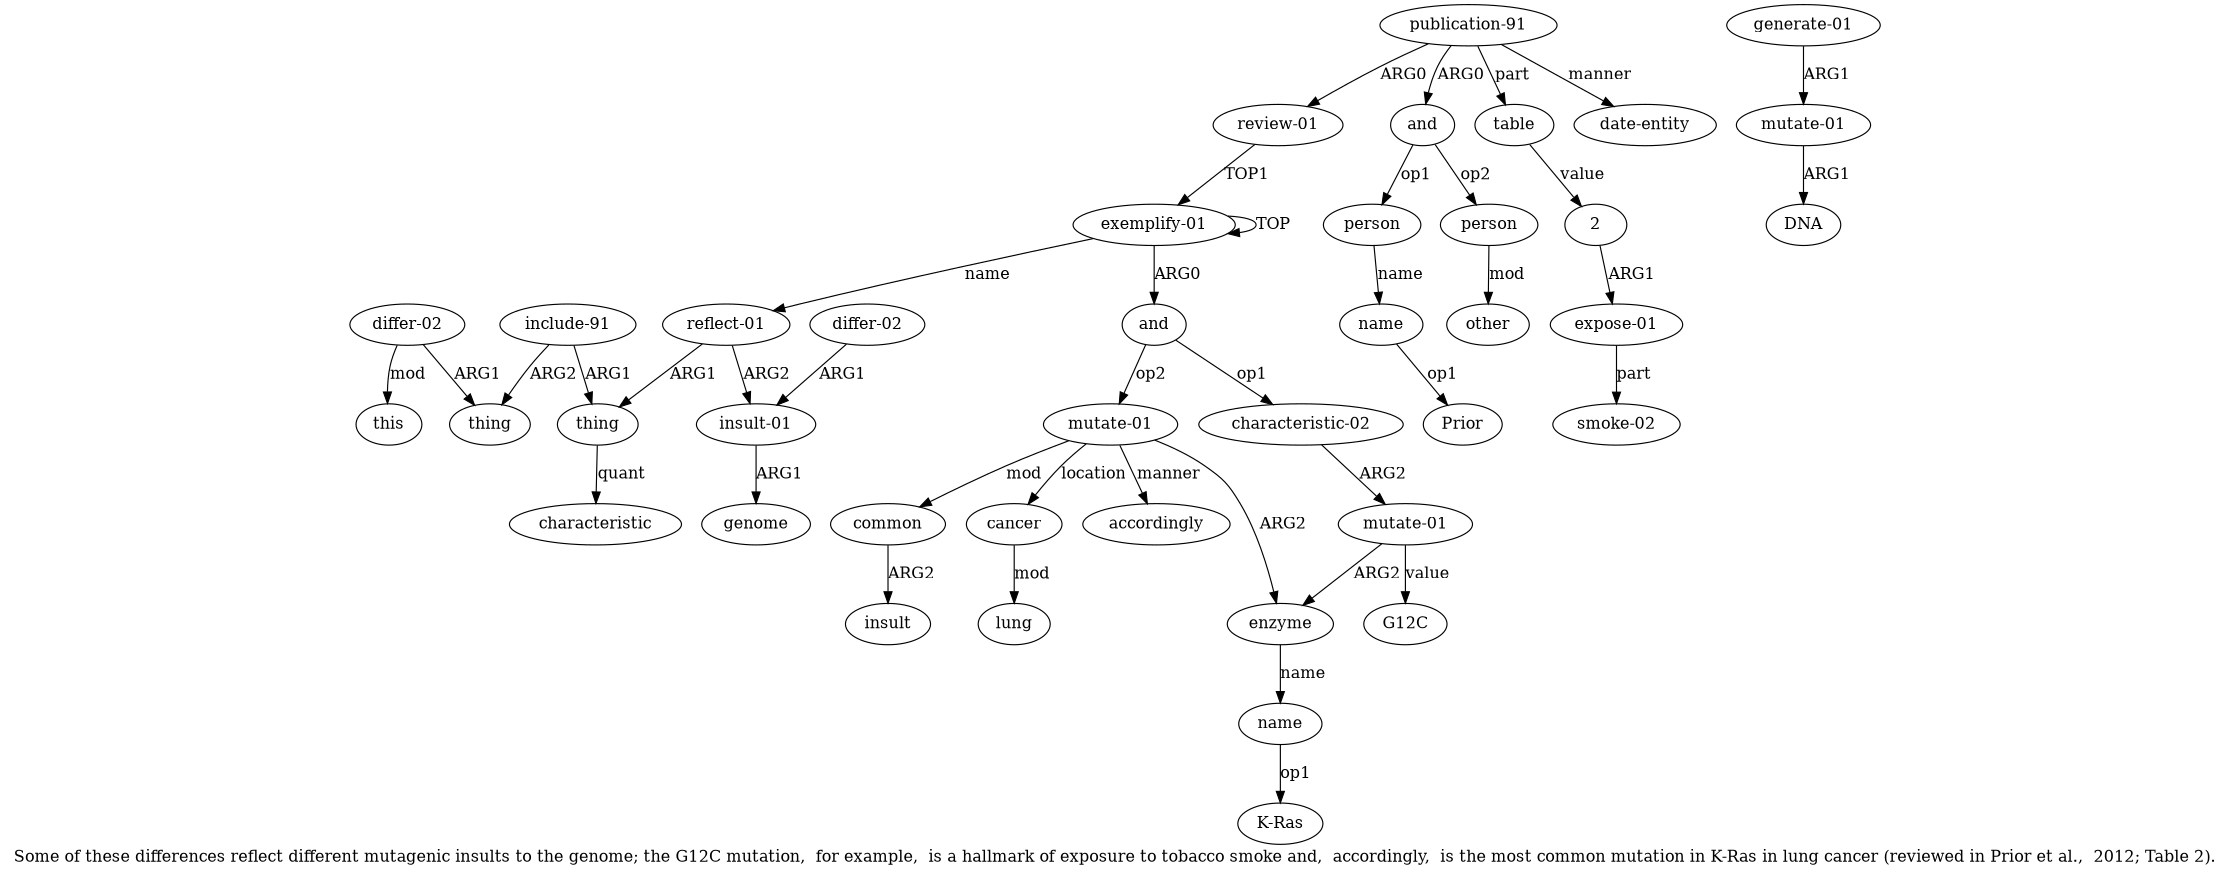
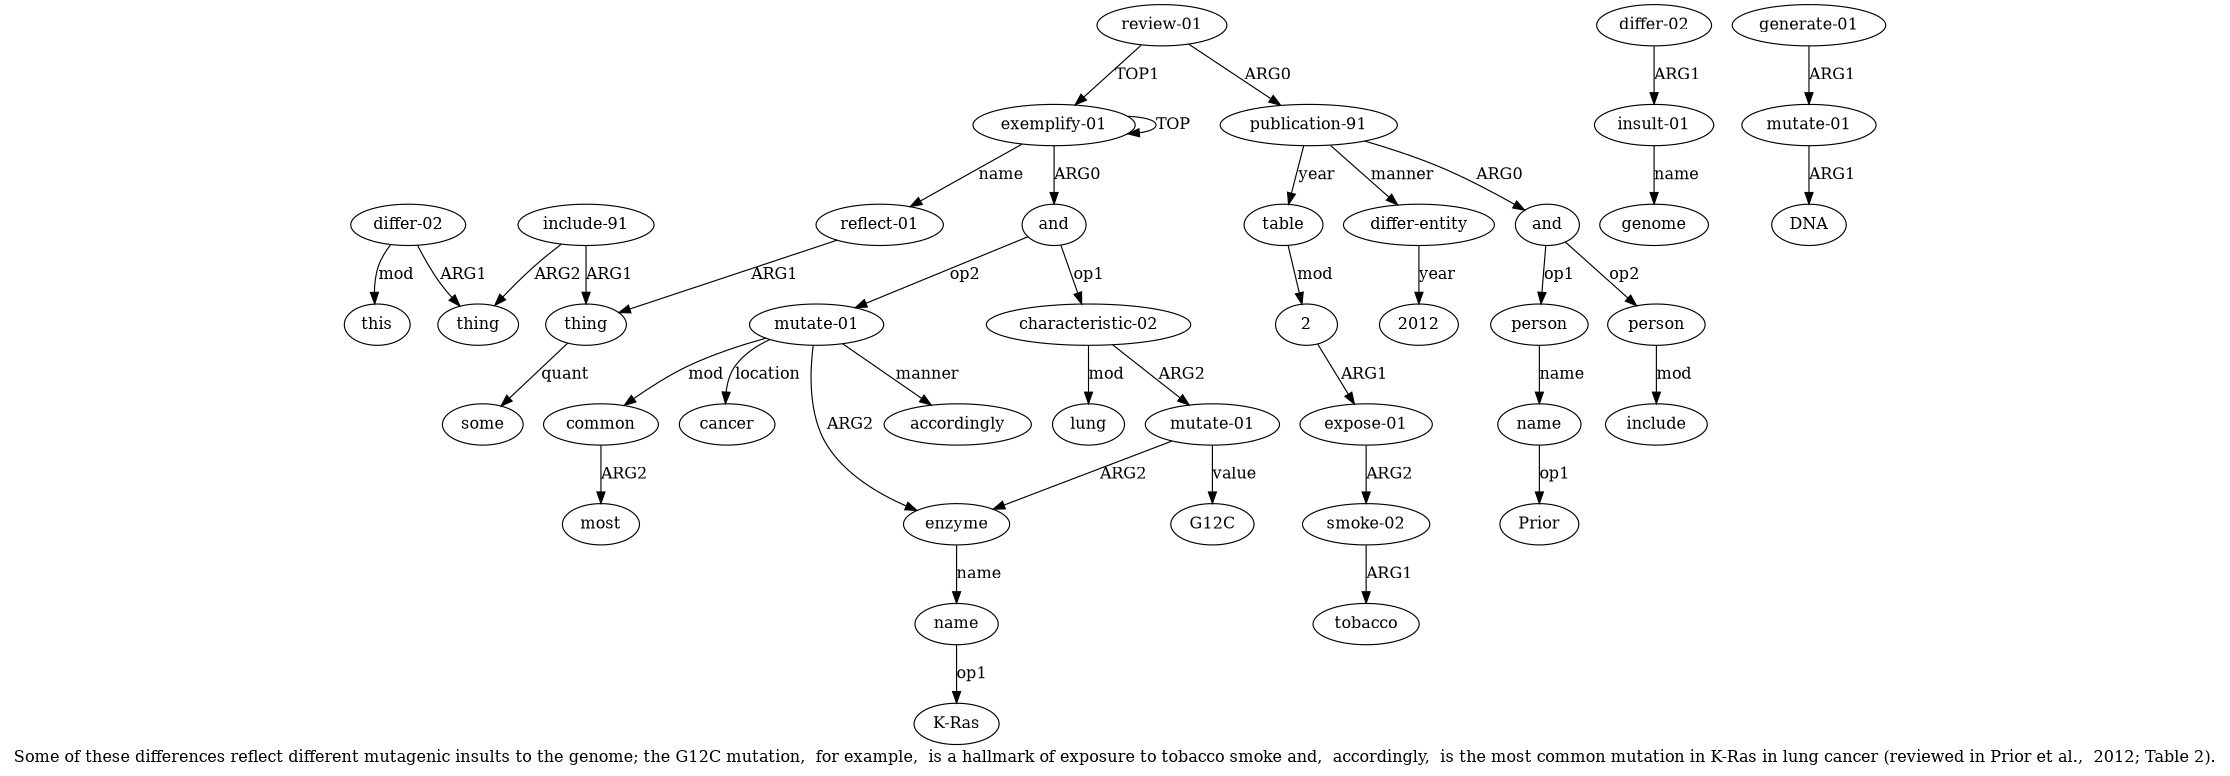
(1372, 71) -> (1230, 71)
(1513, 75) -> (1317, 175)
(1645, 125) -> (1419, 225)
(1583, 175) -> (1315, 275)
none -> (1419, 325)
(1488, 325) -> (1656, 424)
(739, 369) -> none
(1634, 375) -> (1390, 474)
(780, 474) -> (1677, 175)
(595, 524) -> (483, 424)
(1014, 568) -> (1089, 369)
(888, 624) -> (601, 524)
none -> (1366, 624)
